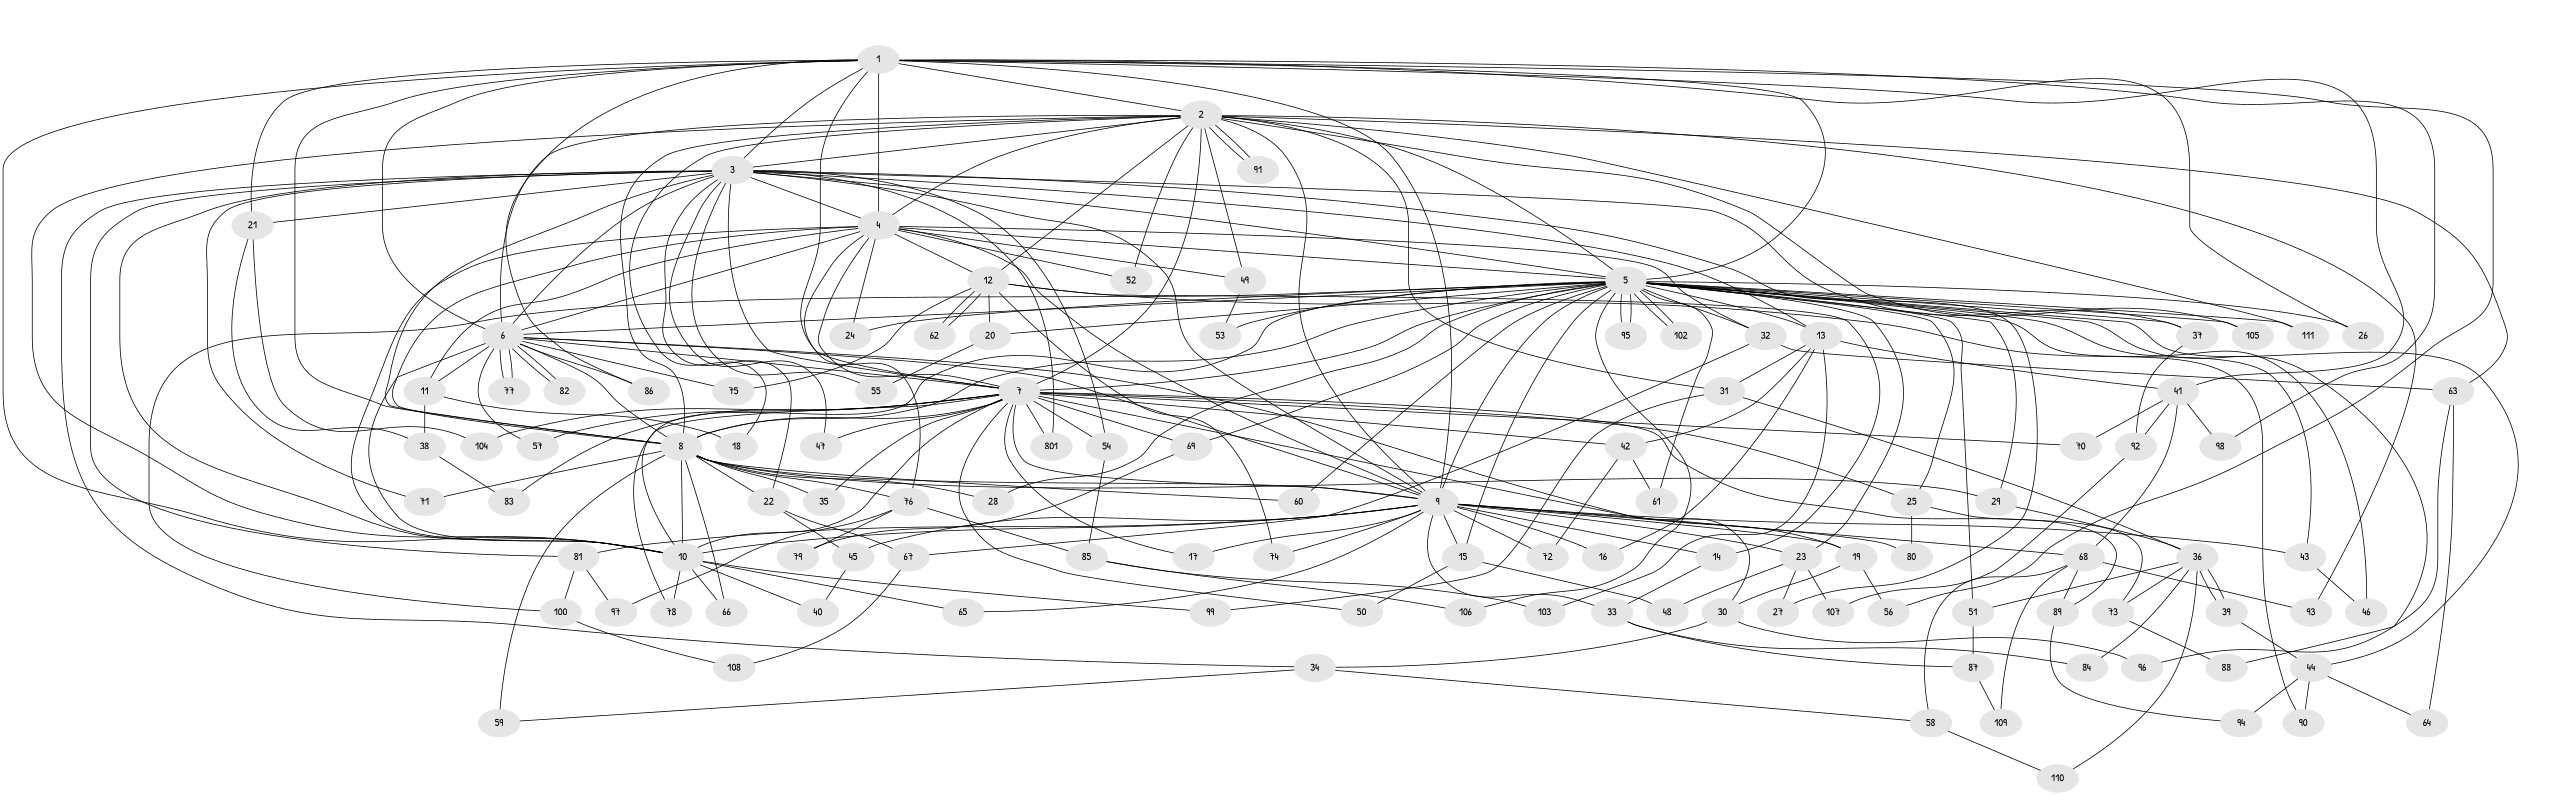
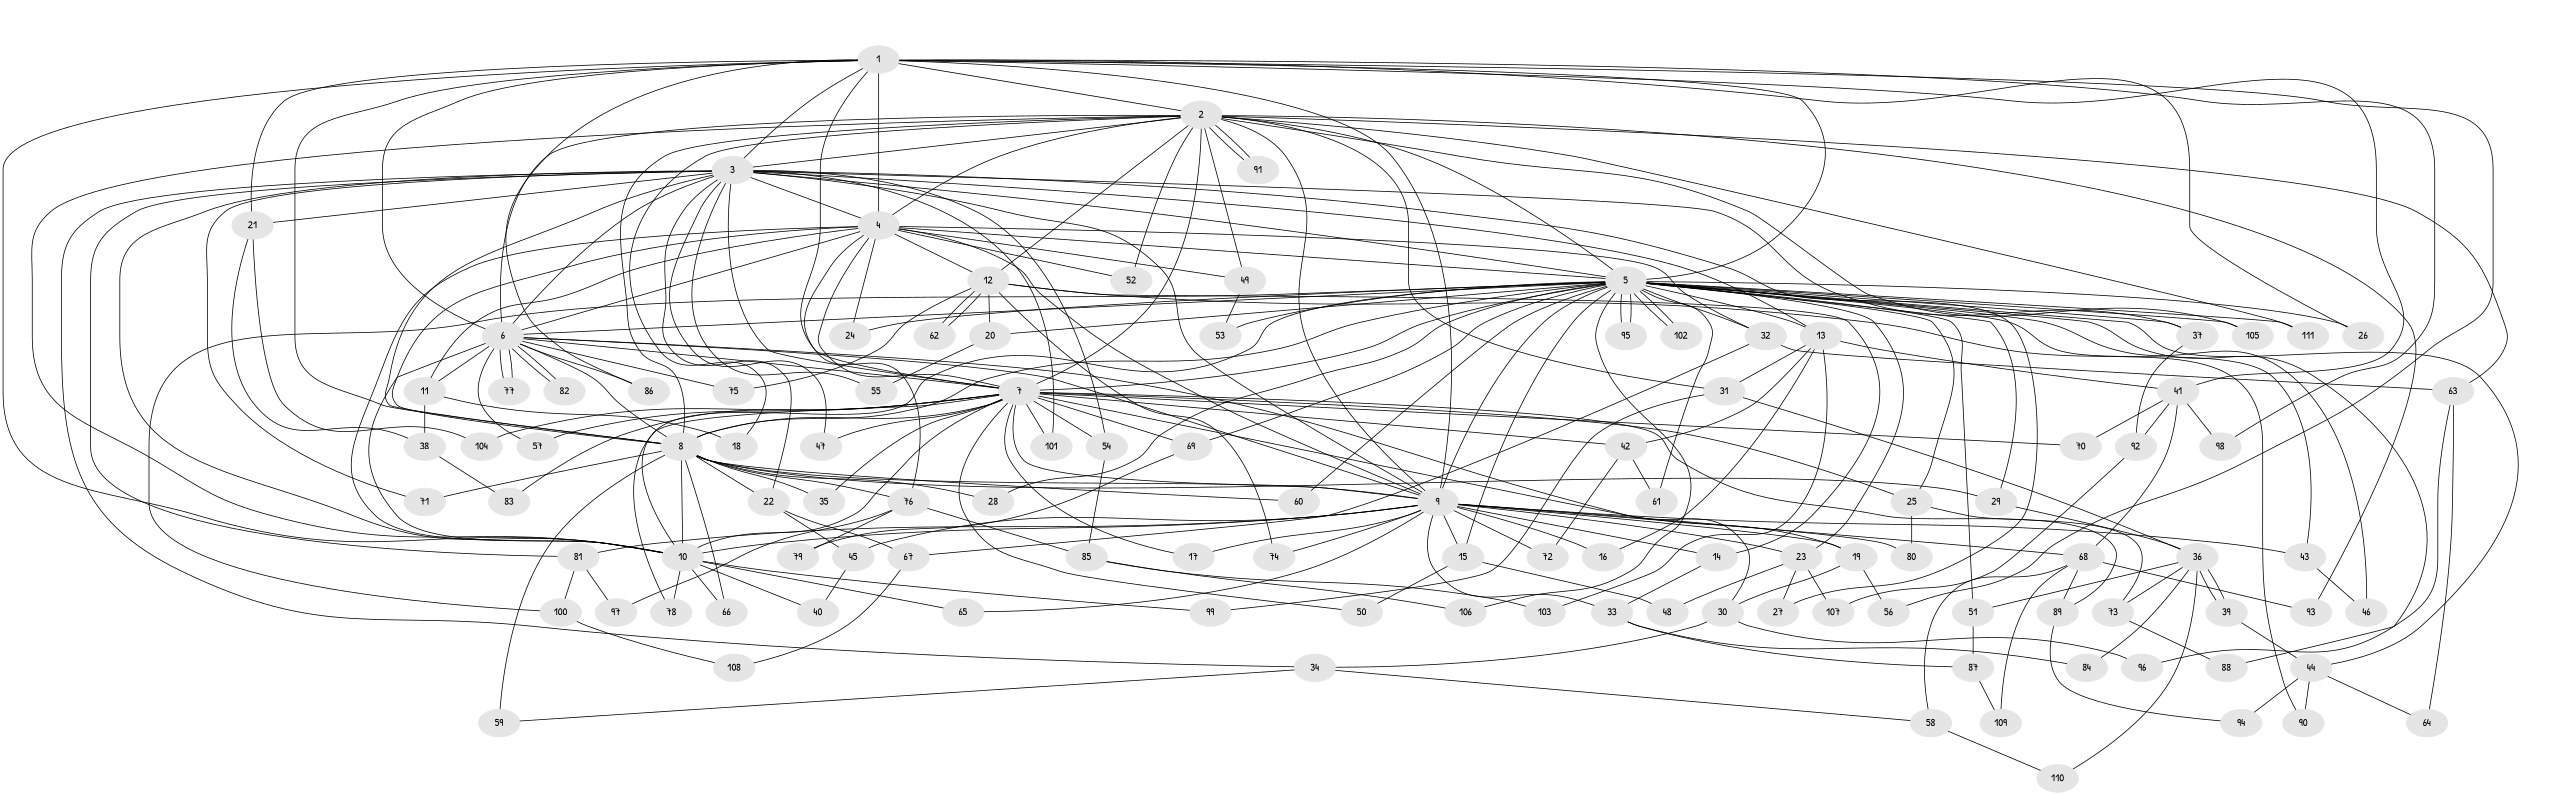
(1051, 447) -> (1051, 447)
